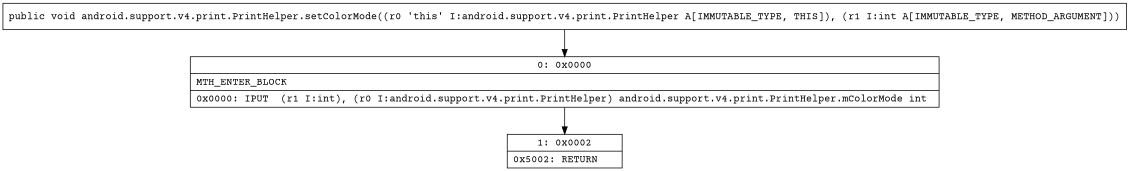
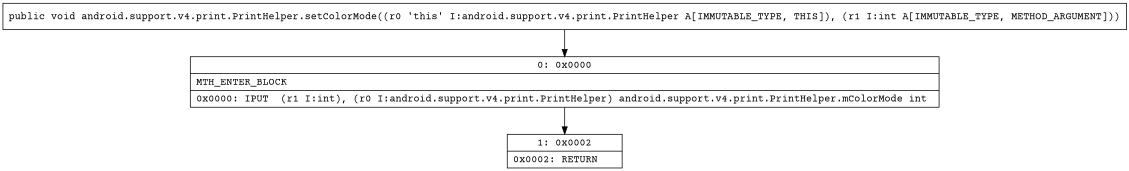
(565, 159) -> (565, 159)
